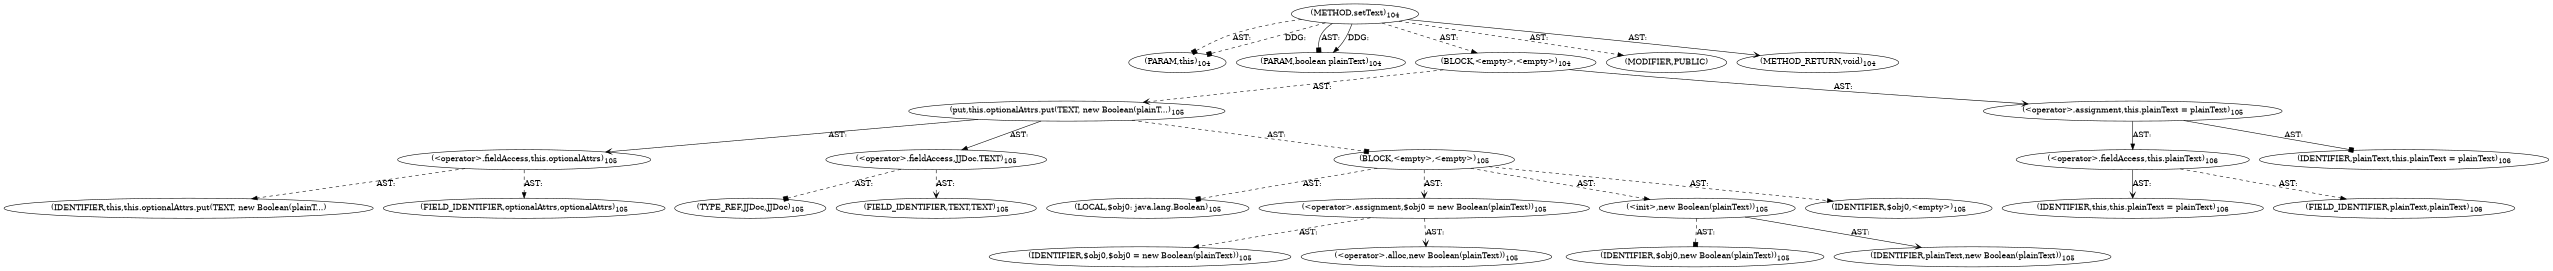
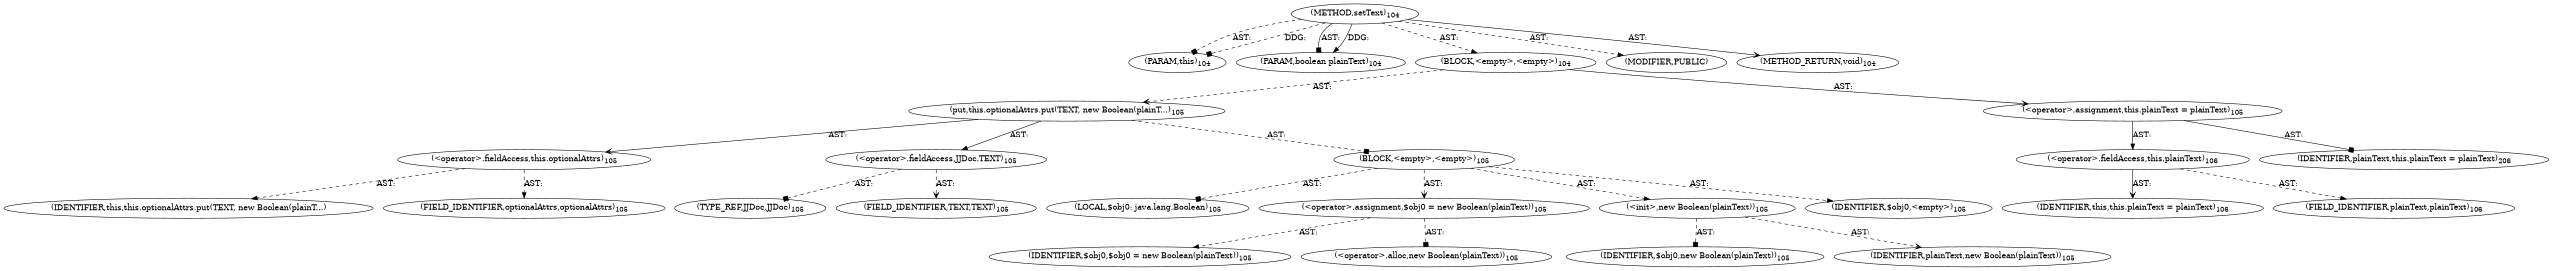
(2505, 159) -> (2505, 159)
(1425, 230) -> (1425, 230)
(1830, 232) -> (1830, 232)
